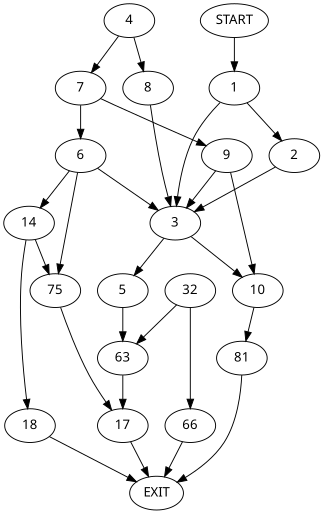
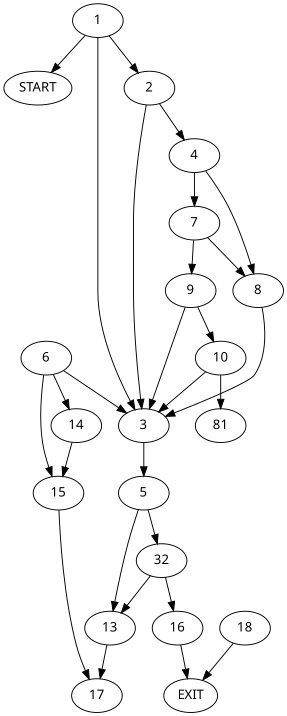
(234, 50) -> (72, 50)
(81, 117) -> (223, 254)
none -> (169, 118)
(213, 254) -> (186, 389)
(55, 291) -> (58, 493)
(21, 320) -> none
(123, 358) -> (110, 628)
(190, 426) -> (178, 628)
(228, 435) -> none
(137, 455) -> none
none -> (151, 522)
